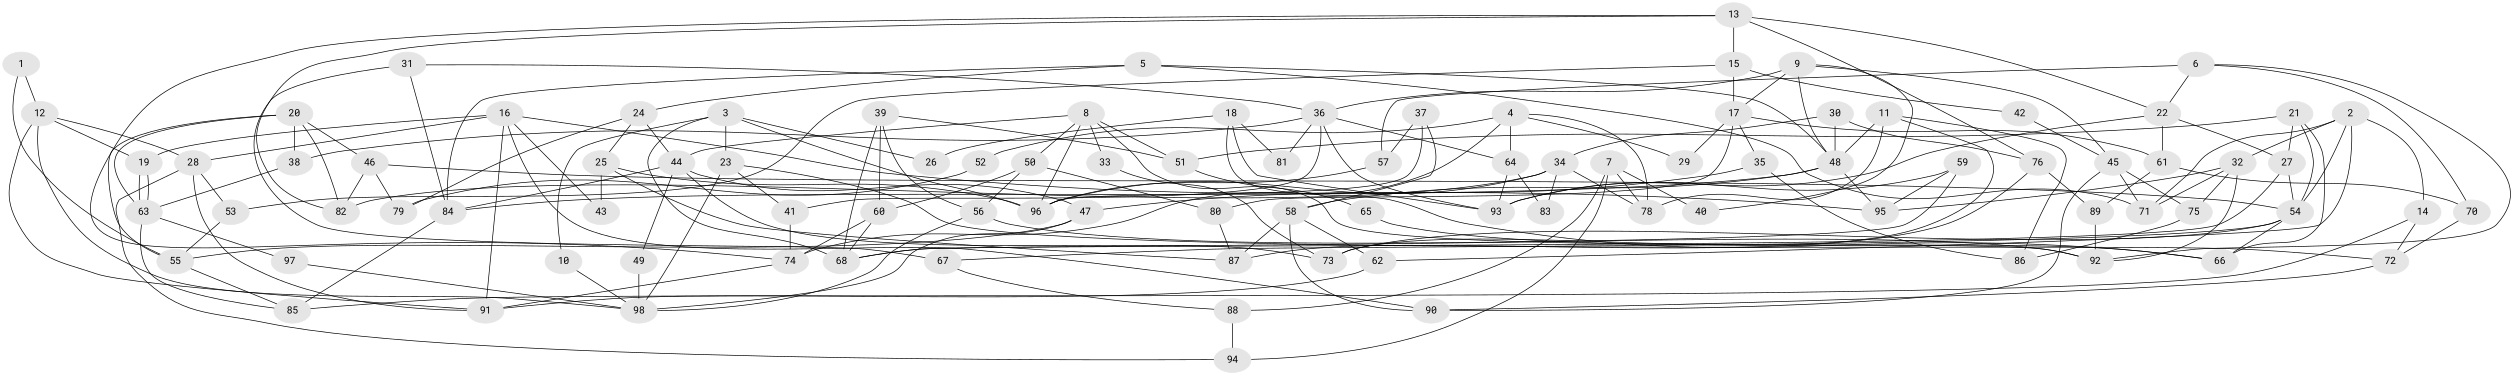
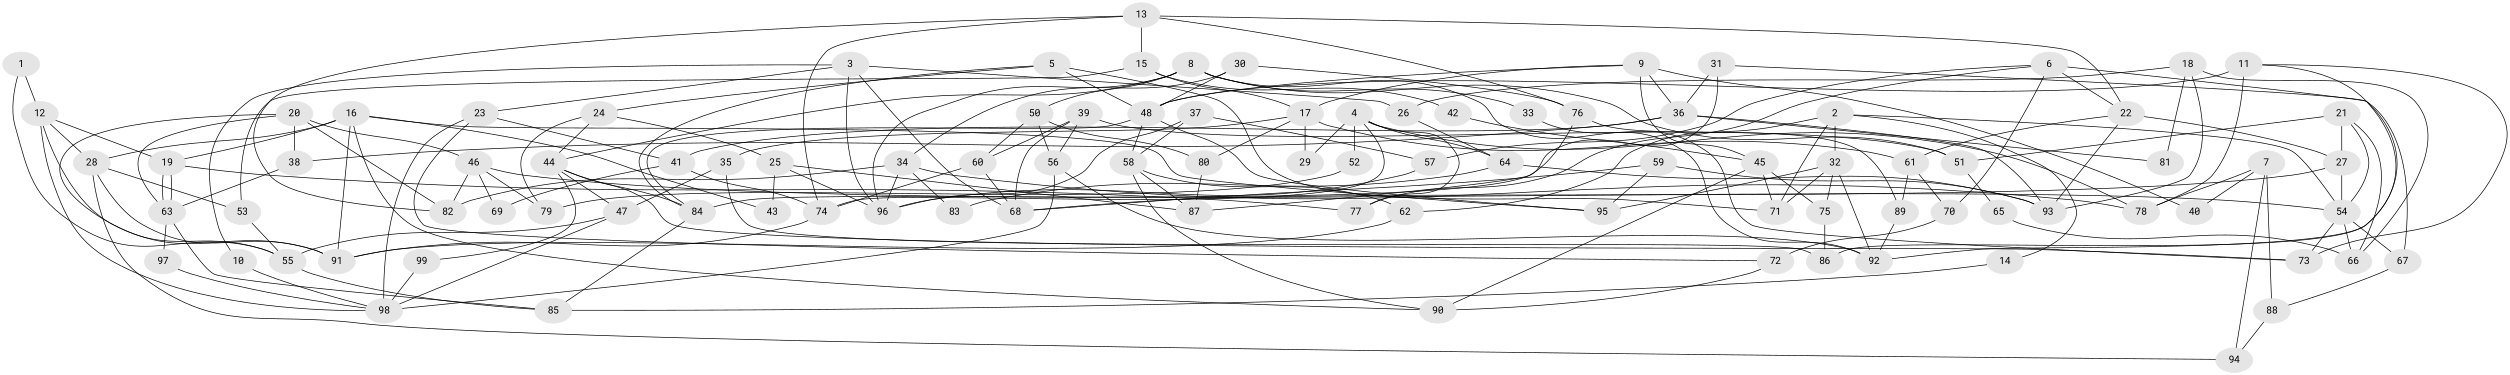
(1399, 134) -> (1454, 138)
none -> (497, 212)
none -> (1356, 212)
(2406, 237) -> none
(639, 262) -> (422, 262)
